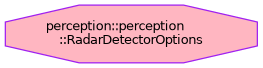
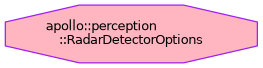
(131, 34) -> (131, 34)
